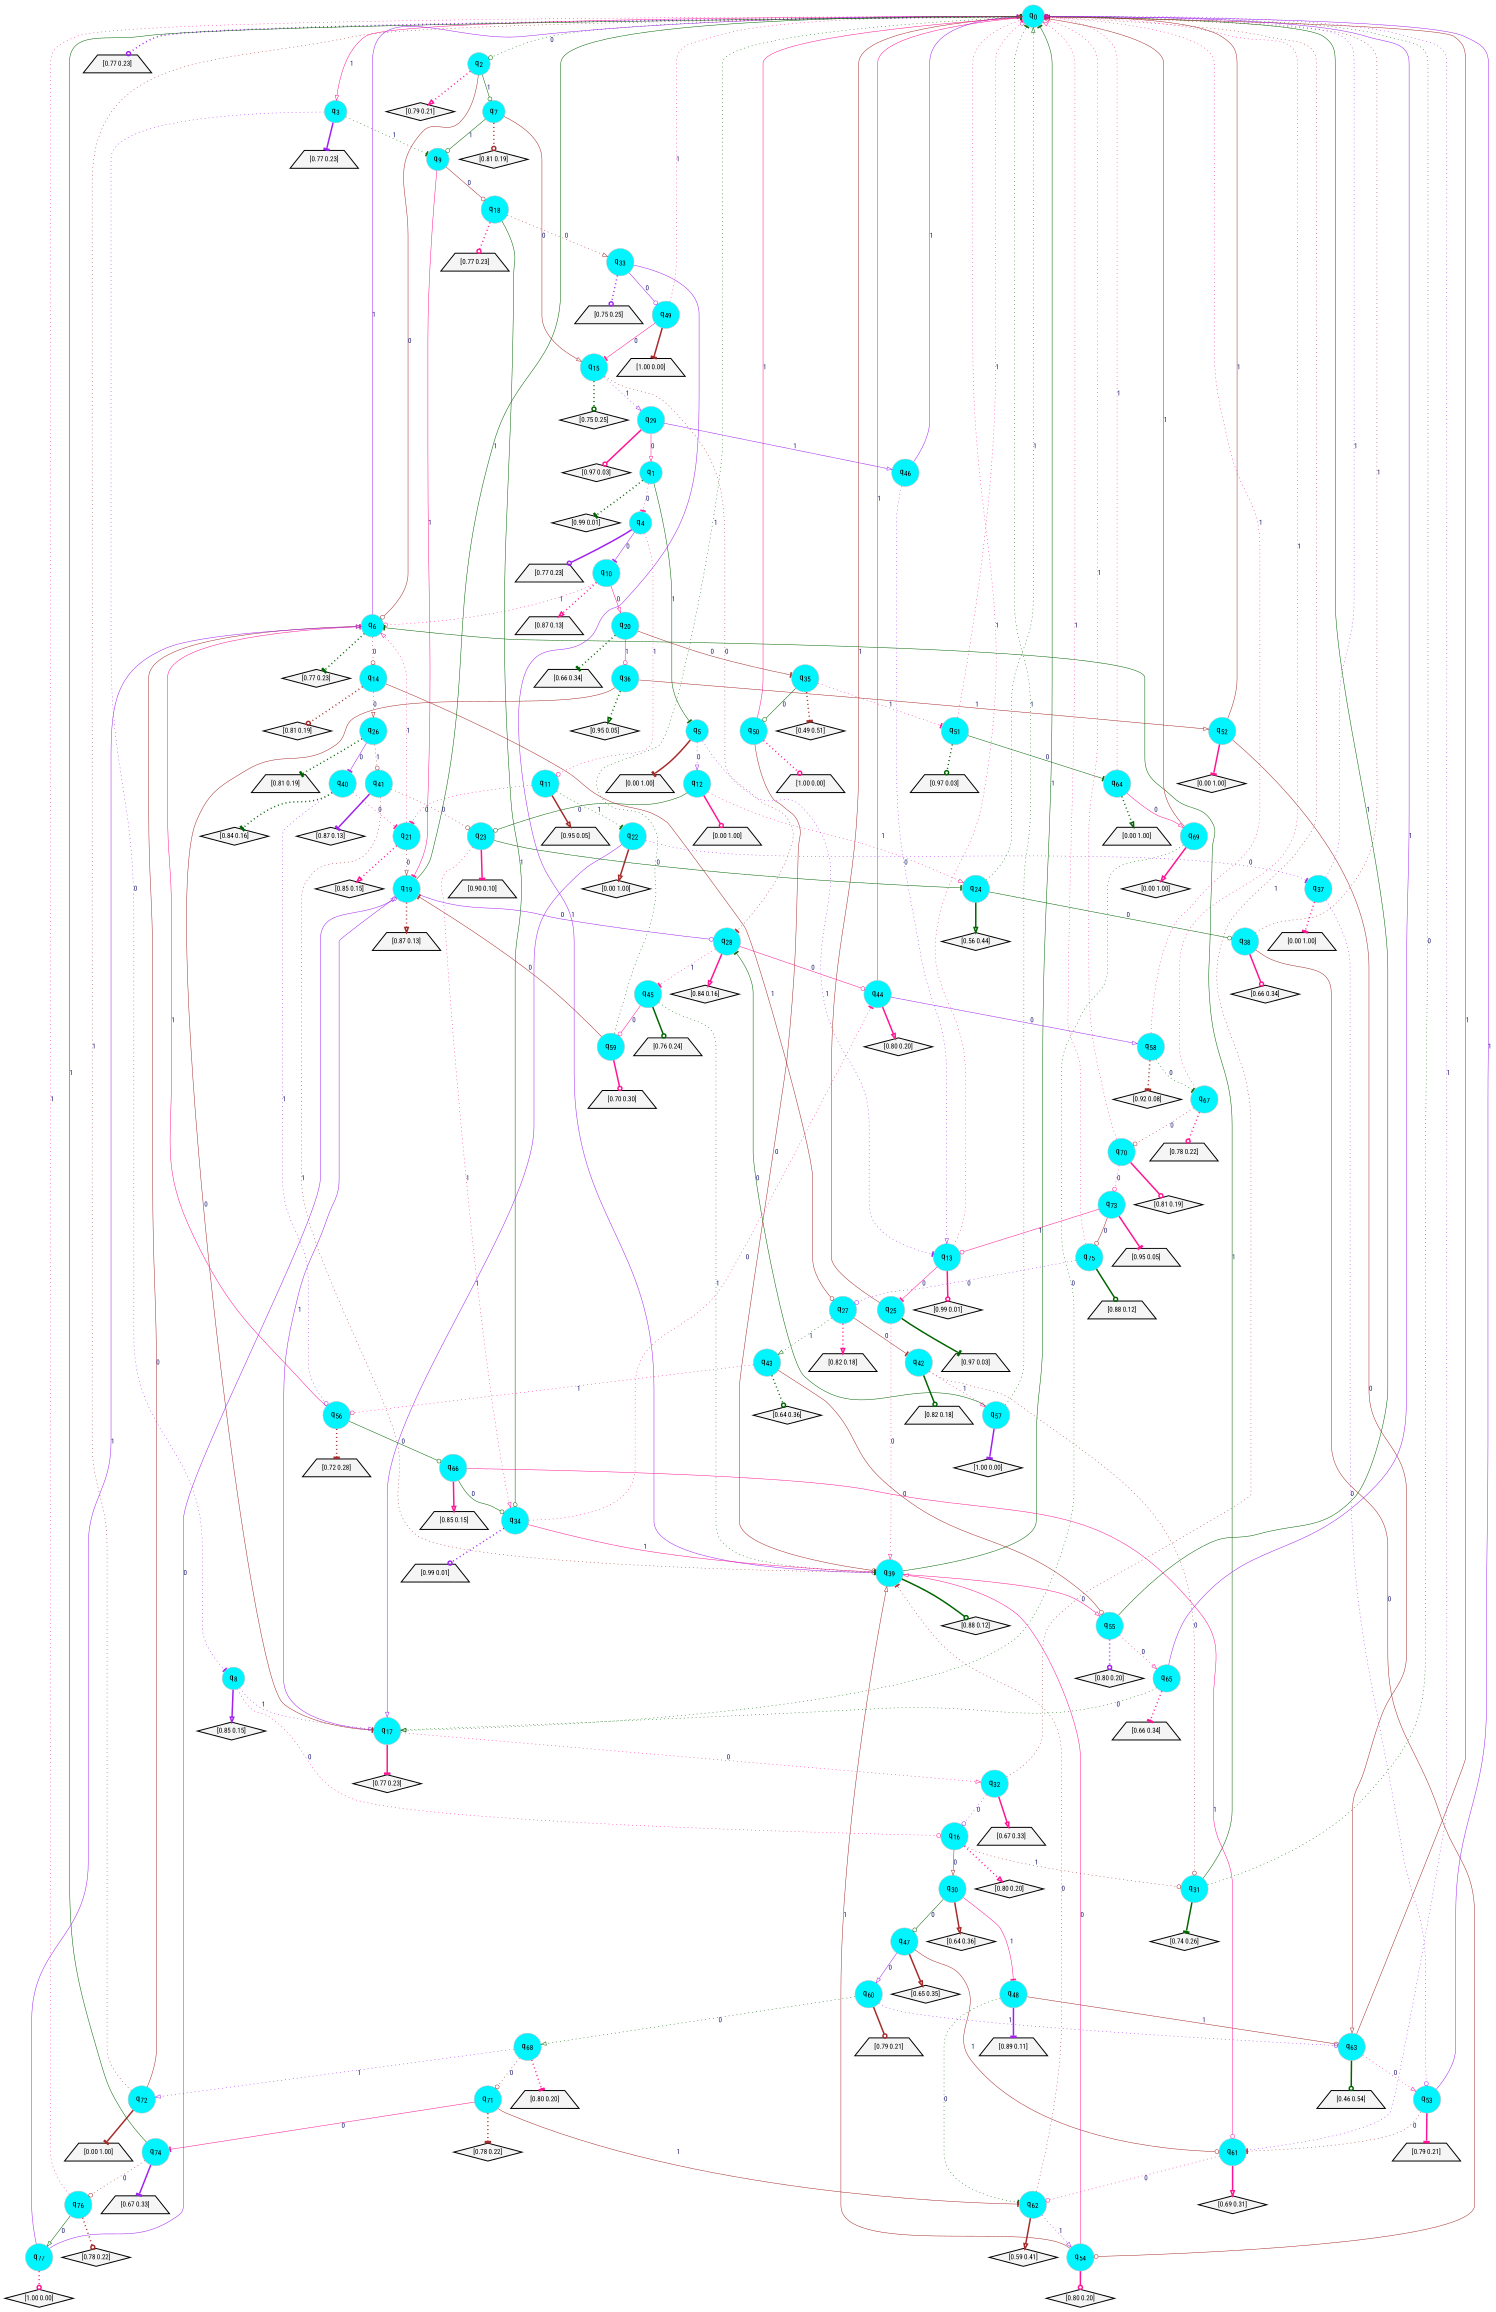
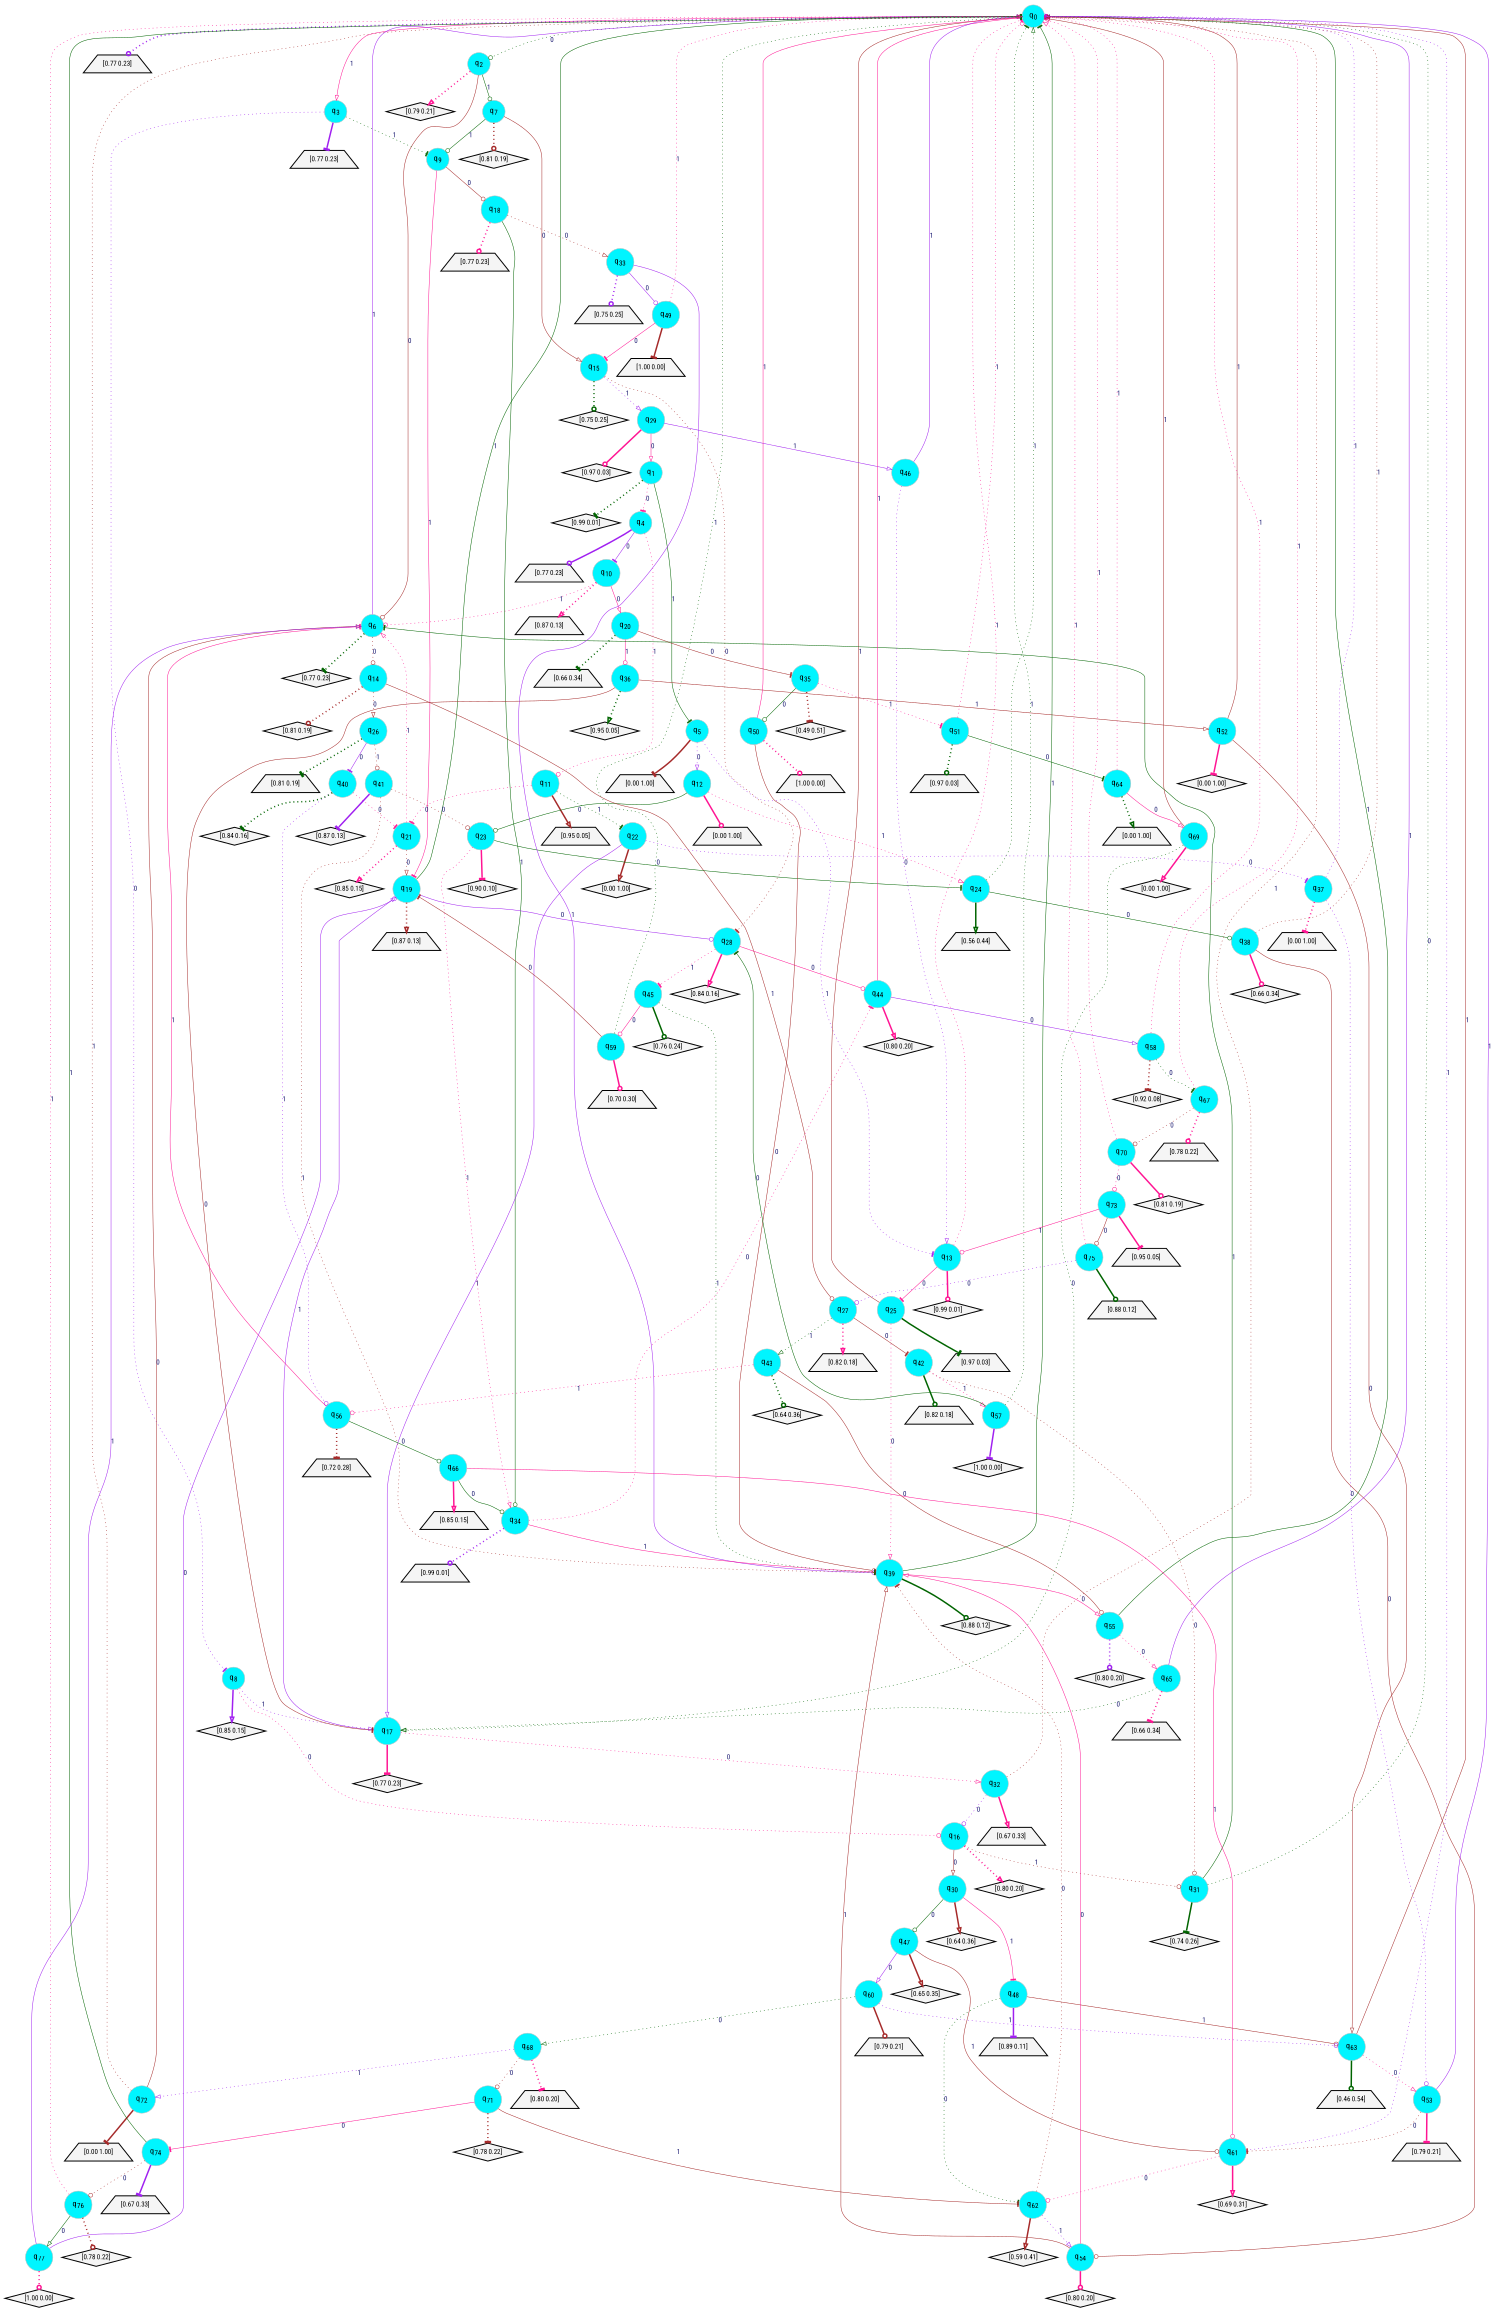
(482, 889) -> (482, 889)
(976, 942) -> (976, 942)
(668, 1047) -> (668, 1047)
